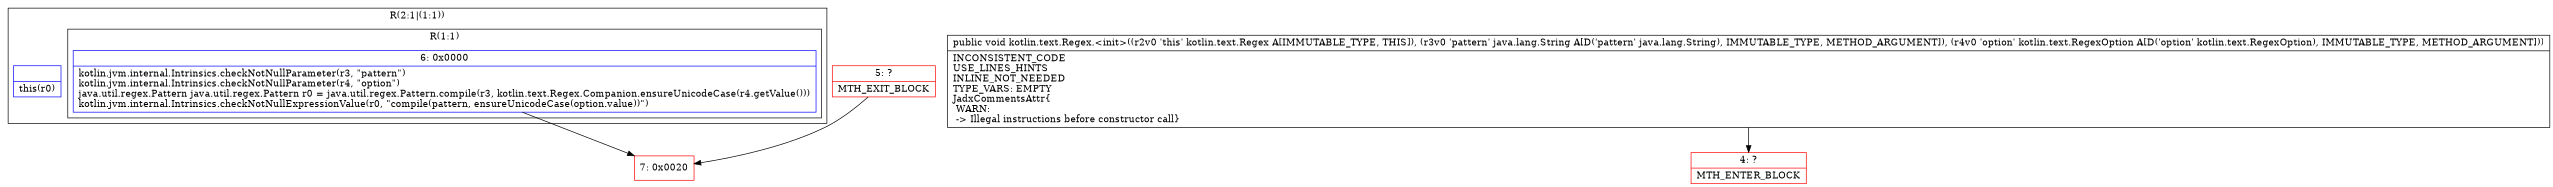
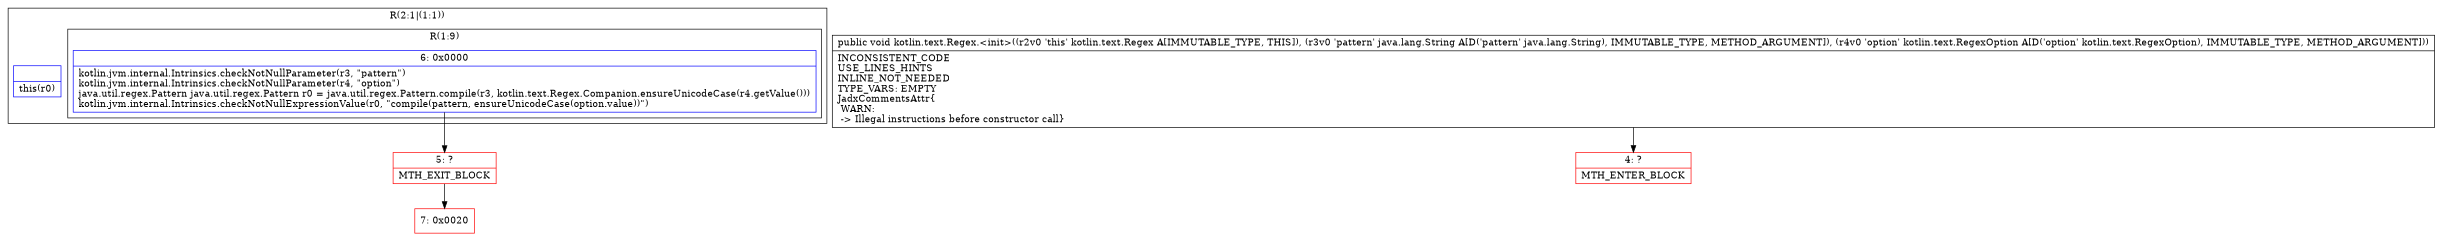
(445, 37) -> (445, 37)
(575, 133) -> (445, 129)
